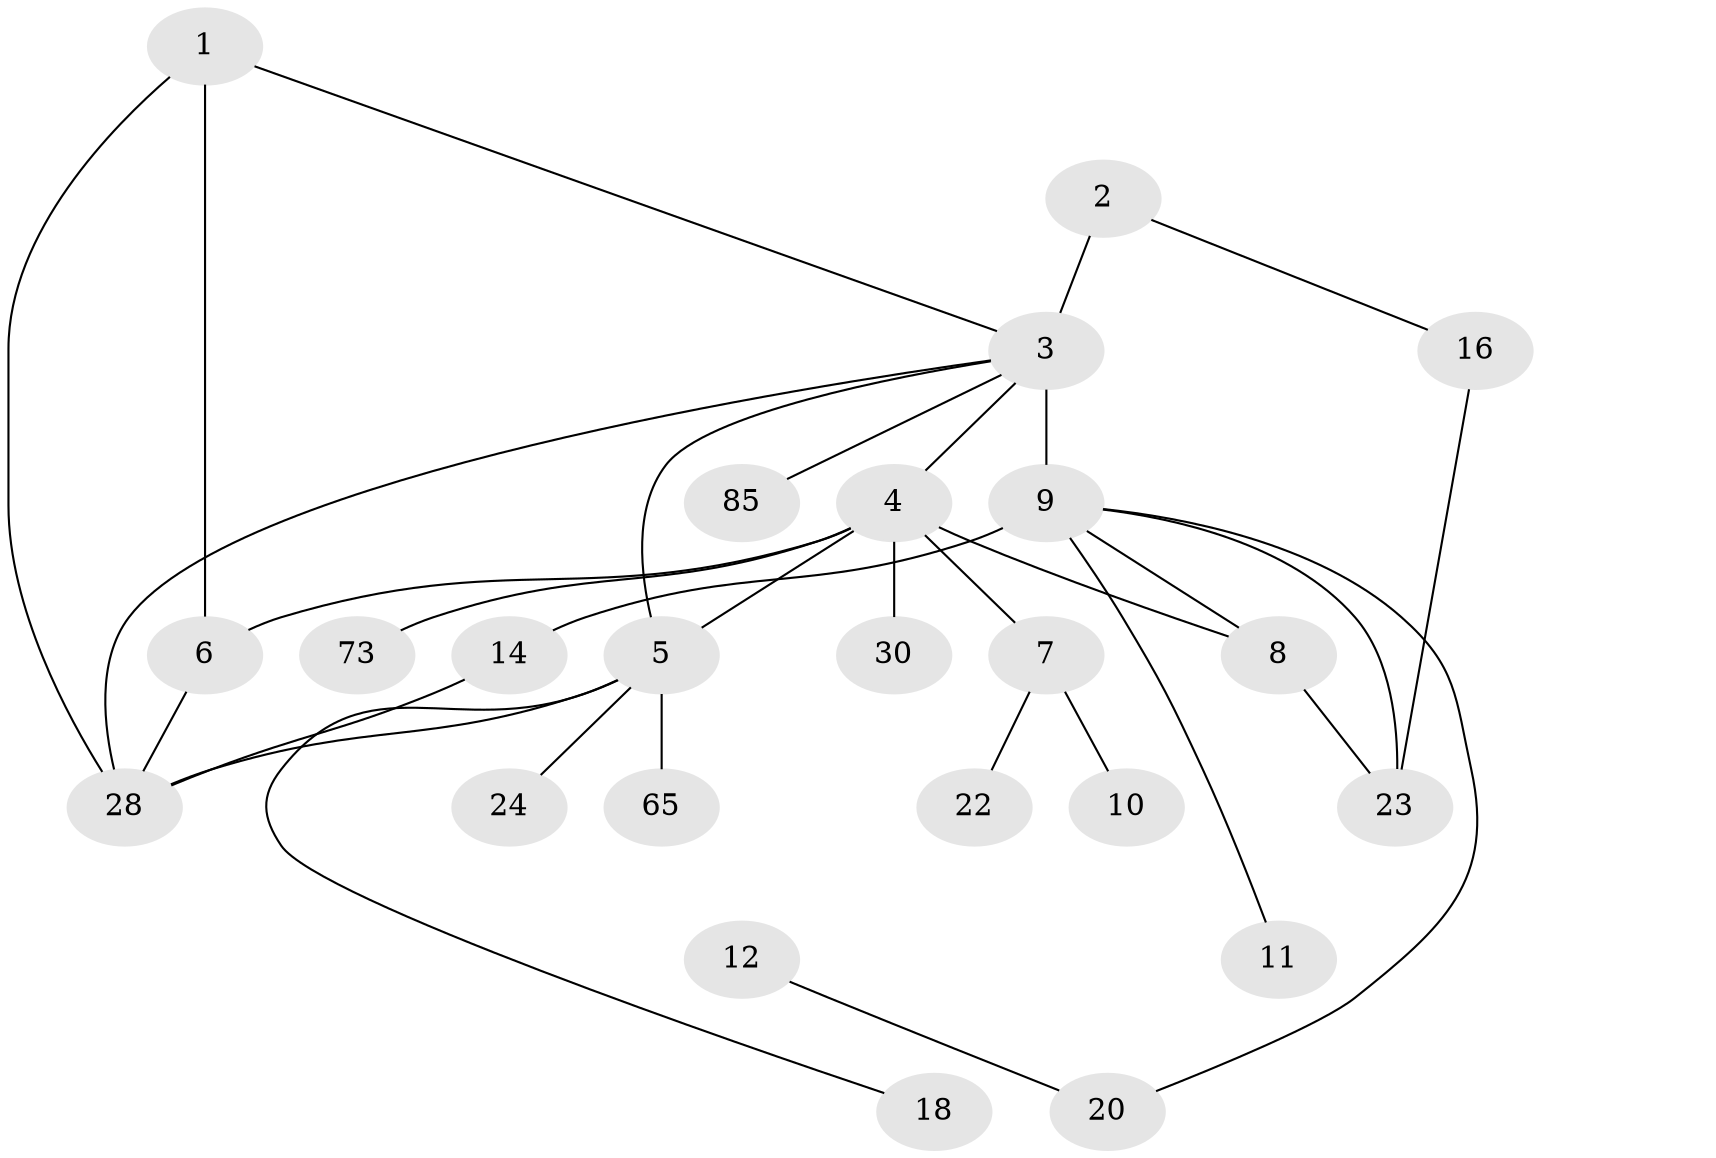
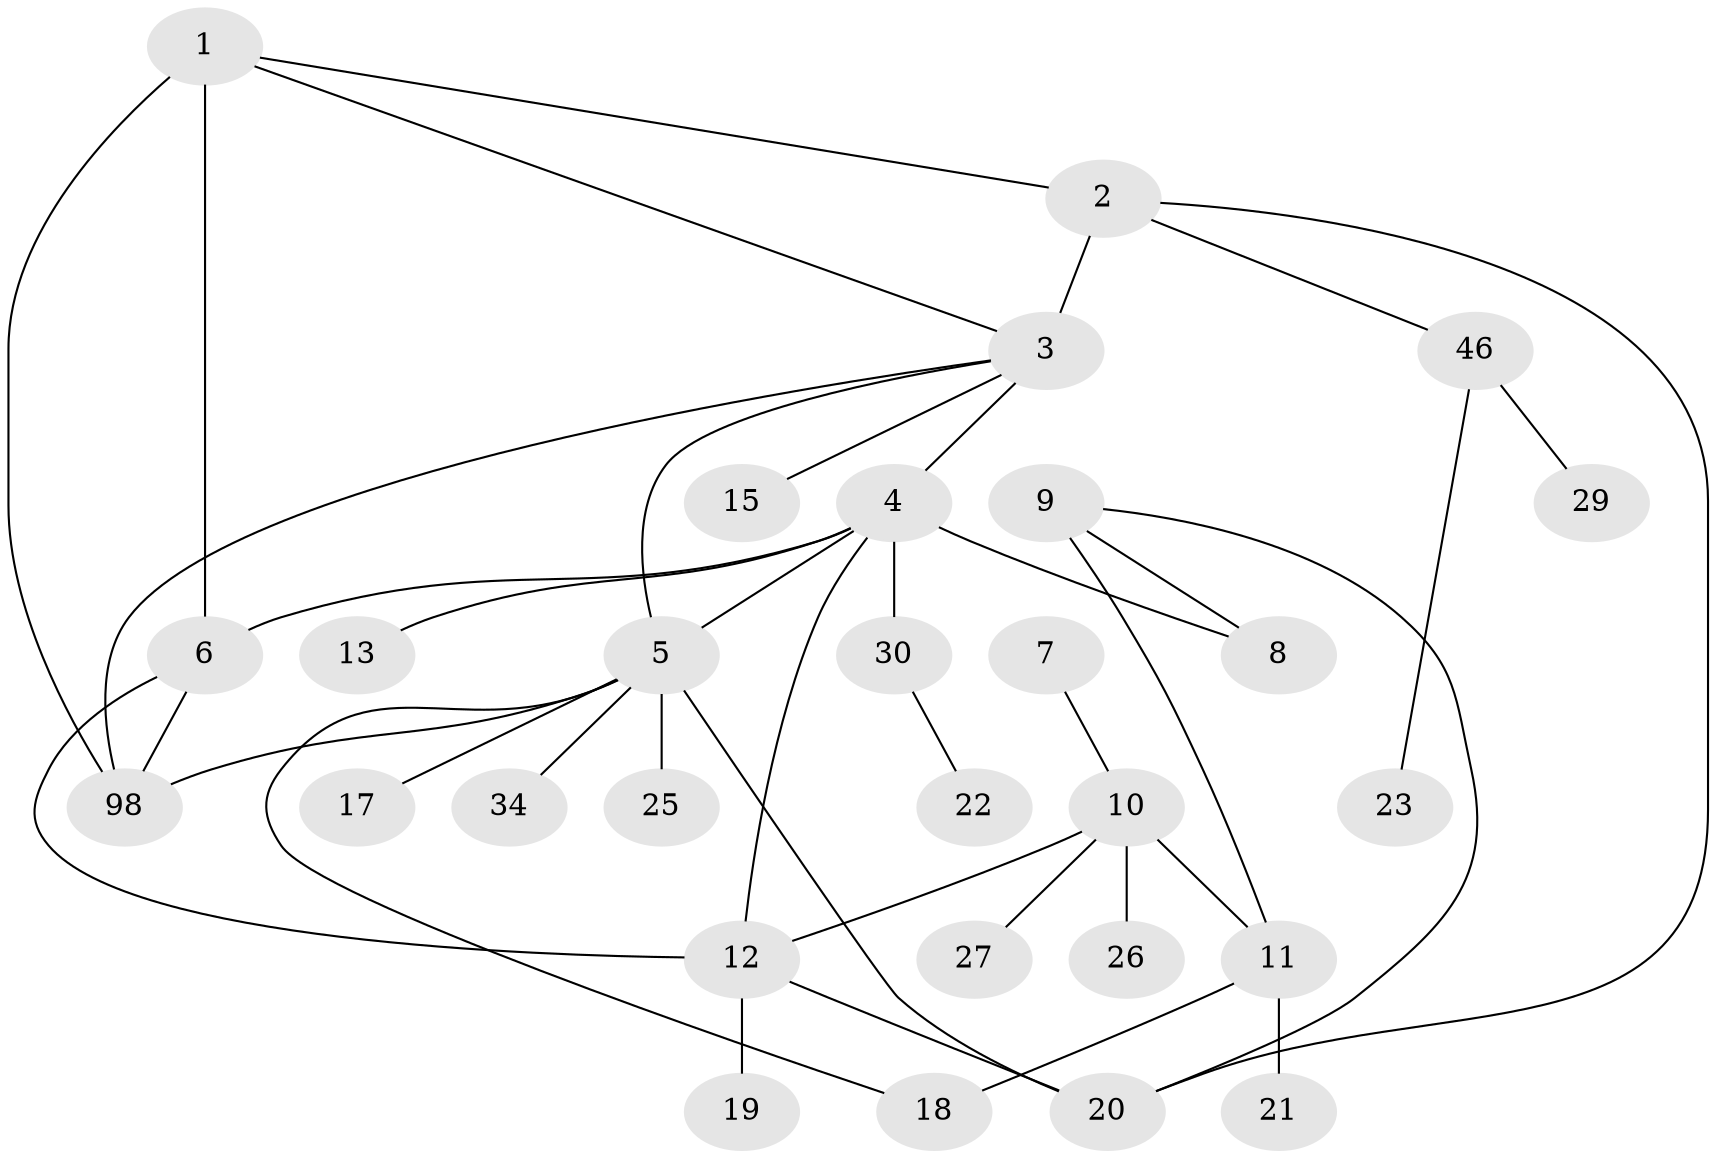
none -> (654, 123)
(1475, 351) -> (1475, 351)
(1046, 427) -> none
(742, 503) -> (742, 503)
none -> (1592, 503)
(970, 579) -> (783, 721)
(1310, 579) -> none
(357, 655) -> (357, 655)
(509, 655) -> none
none -> (1708, 655)
(1011, 731) -> (934, 731)
(1337, 731) -> none
(125, 808) -> (125, 808)
none -> (357, 808)
(509, 808) -> (509, 808)
(662, 808) -> (662, 808)
none -> (1203, 883)
none -> (938, 889)
none -> (835, 910)
none -> (245, 923)
none -> (975, 960)
none -> (1127, 960)
none -> (1109, 1038)
none -> (742, 1112)
none -> (1279, 1112)
